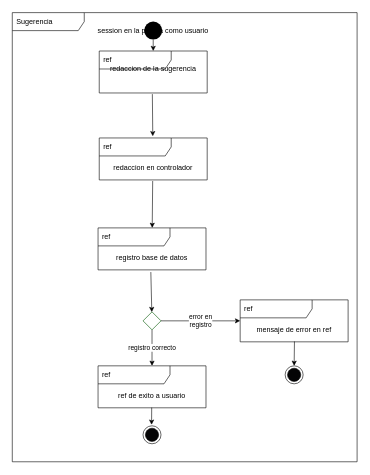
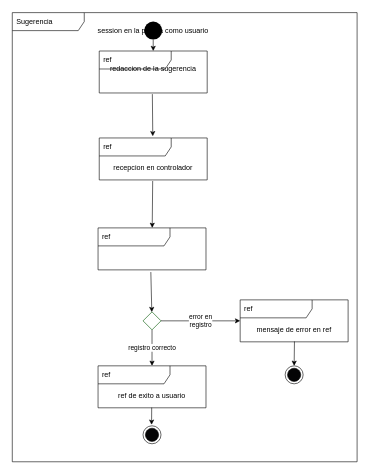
(153, 168) -> (153, 168)
(152, 258) -> none
